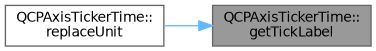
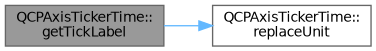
(181, 26) -> (181, 26)
